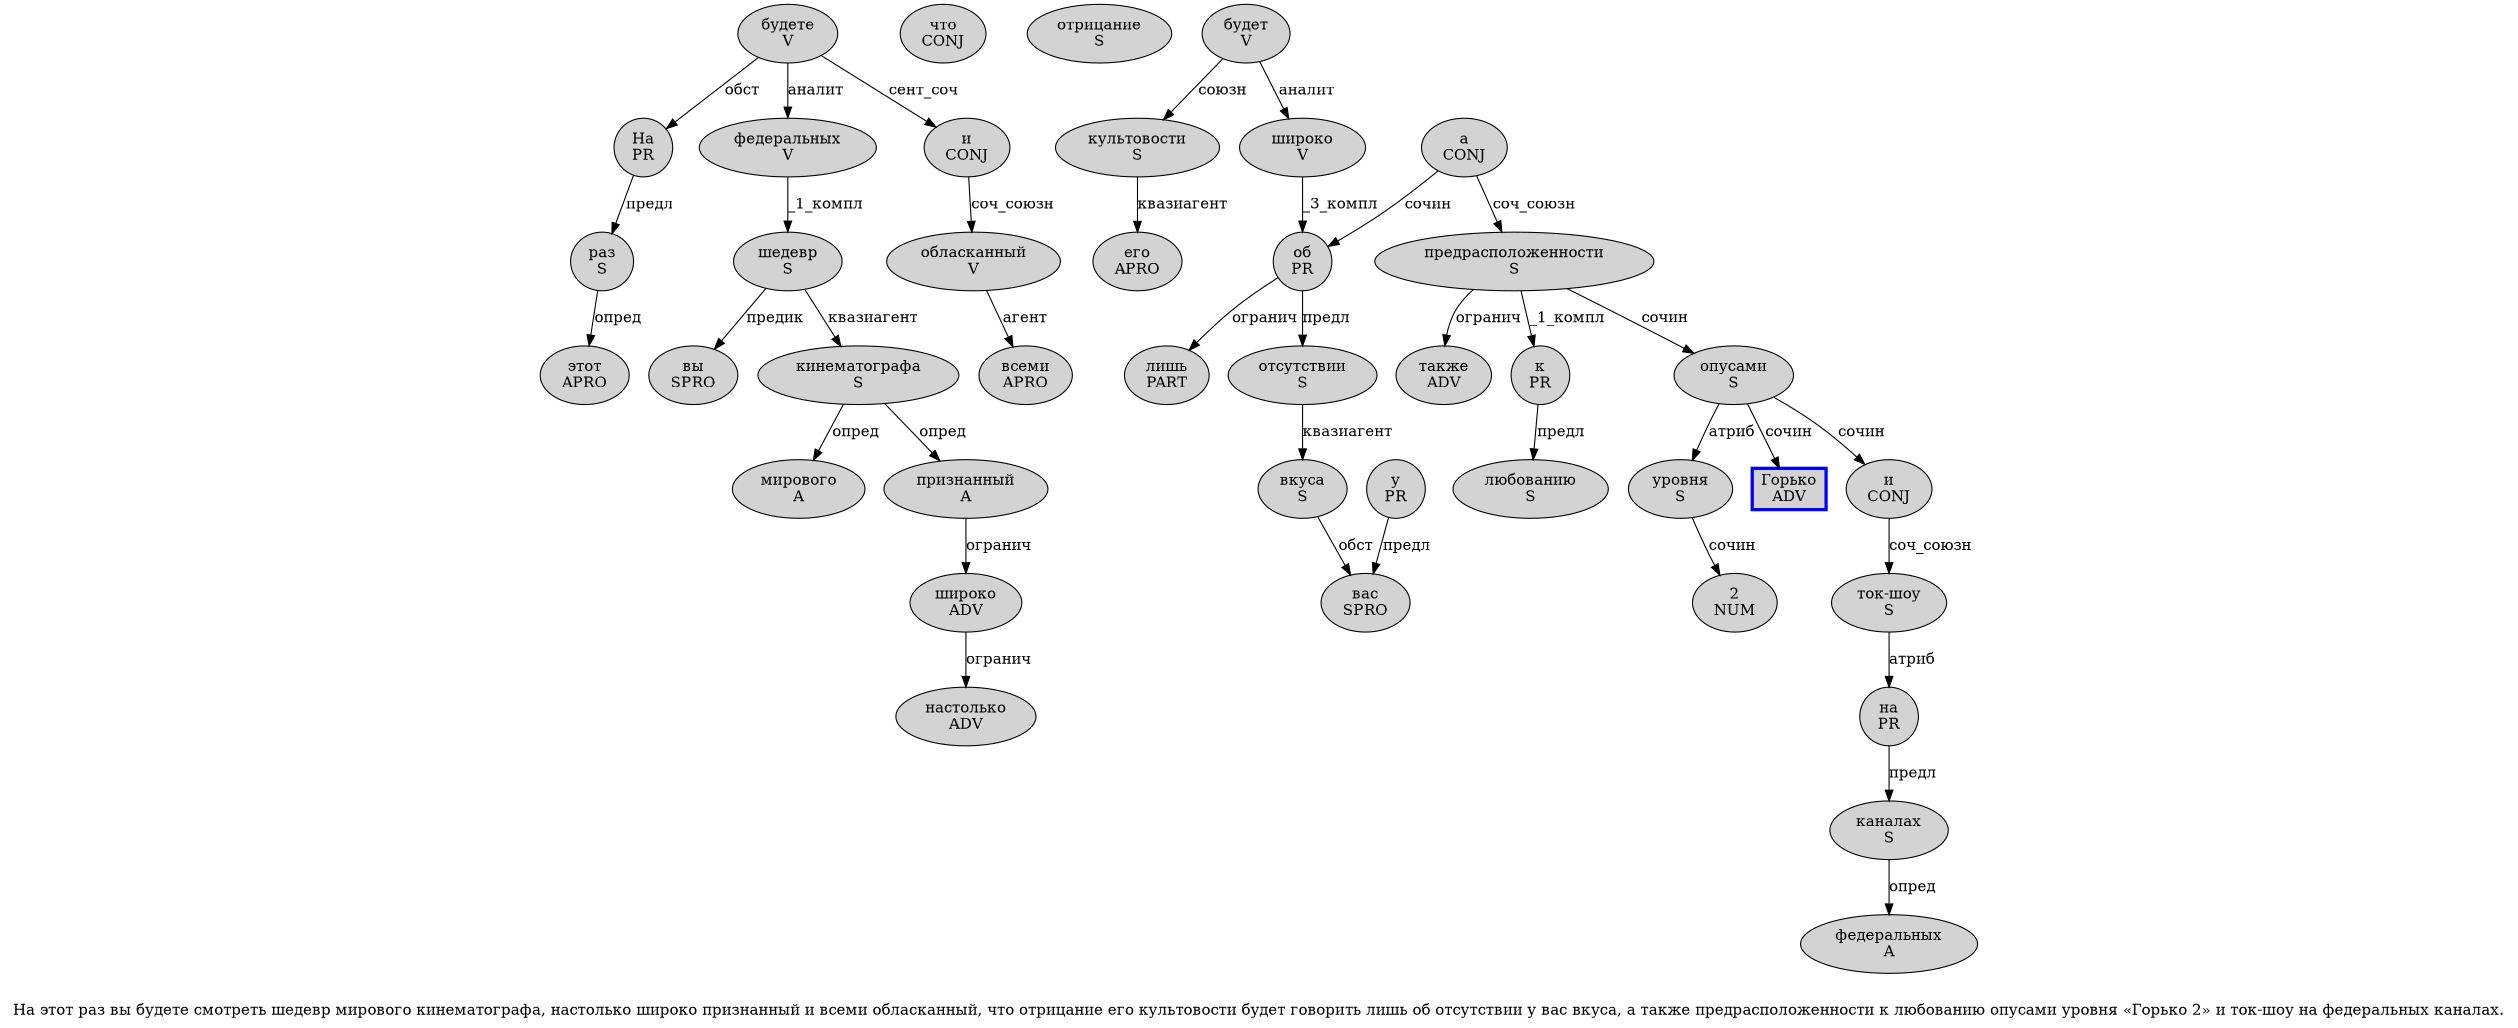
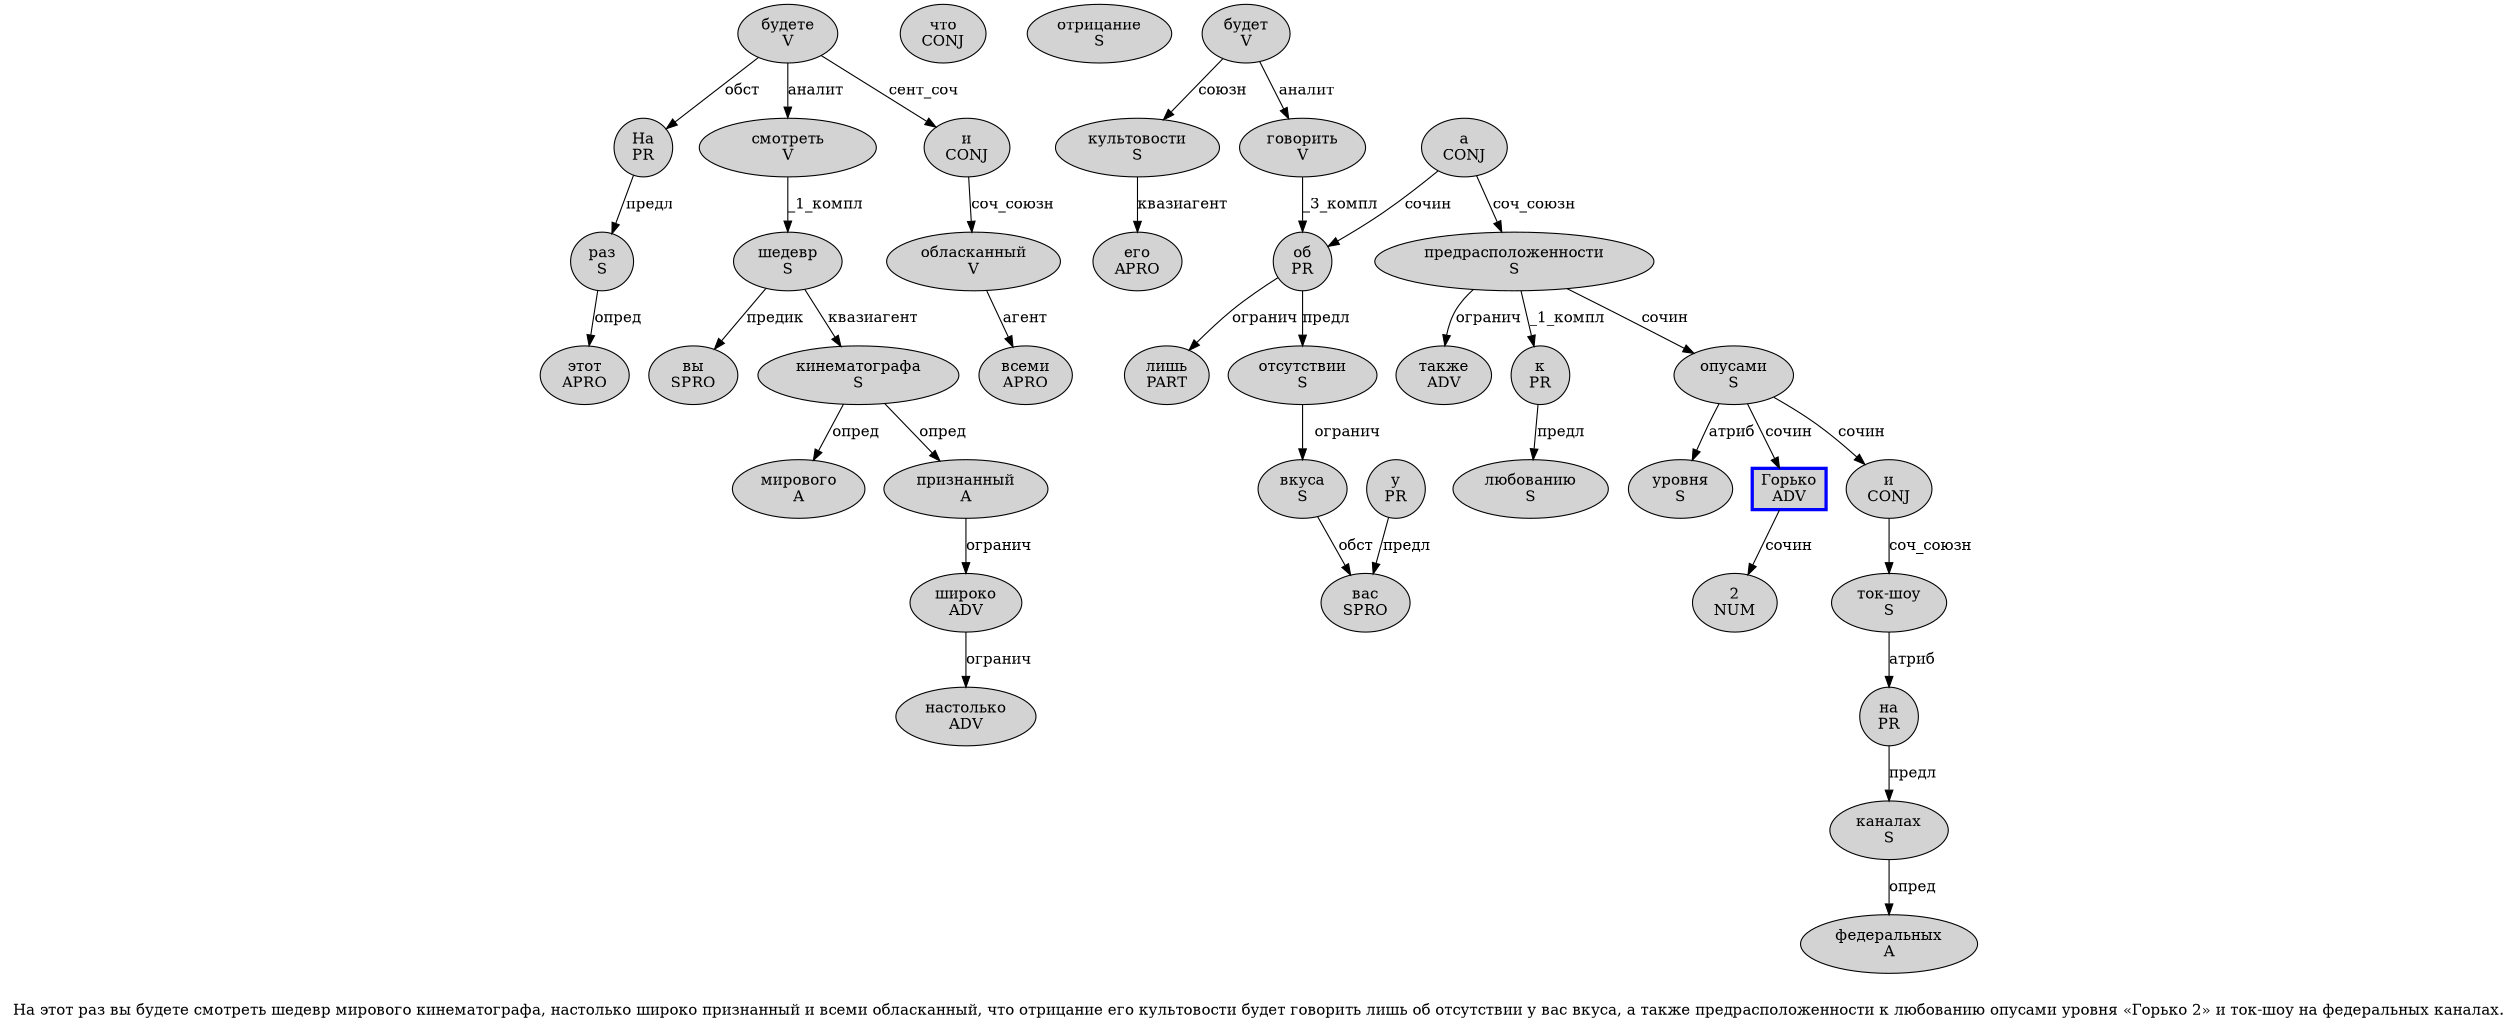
(788, 148) -> (788, 148)
(1303, 148) -> (1303, 148)
(1348, 432) -> (1348, 432)
(1703, 542) -> (1766, 538)
